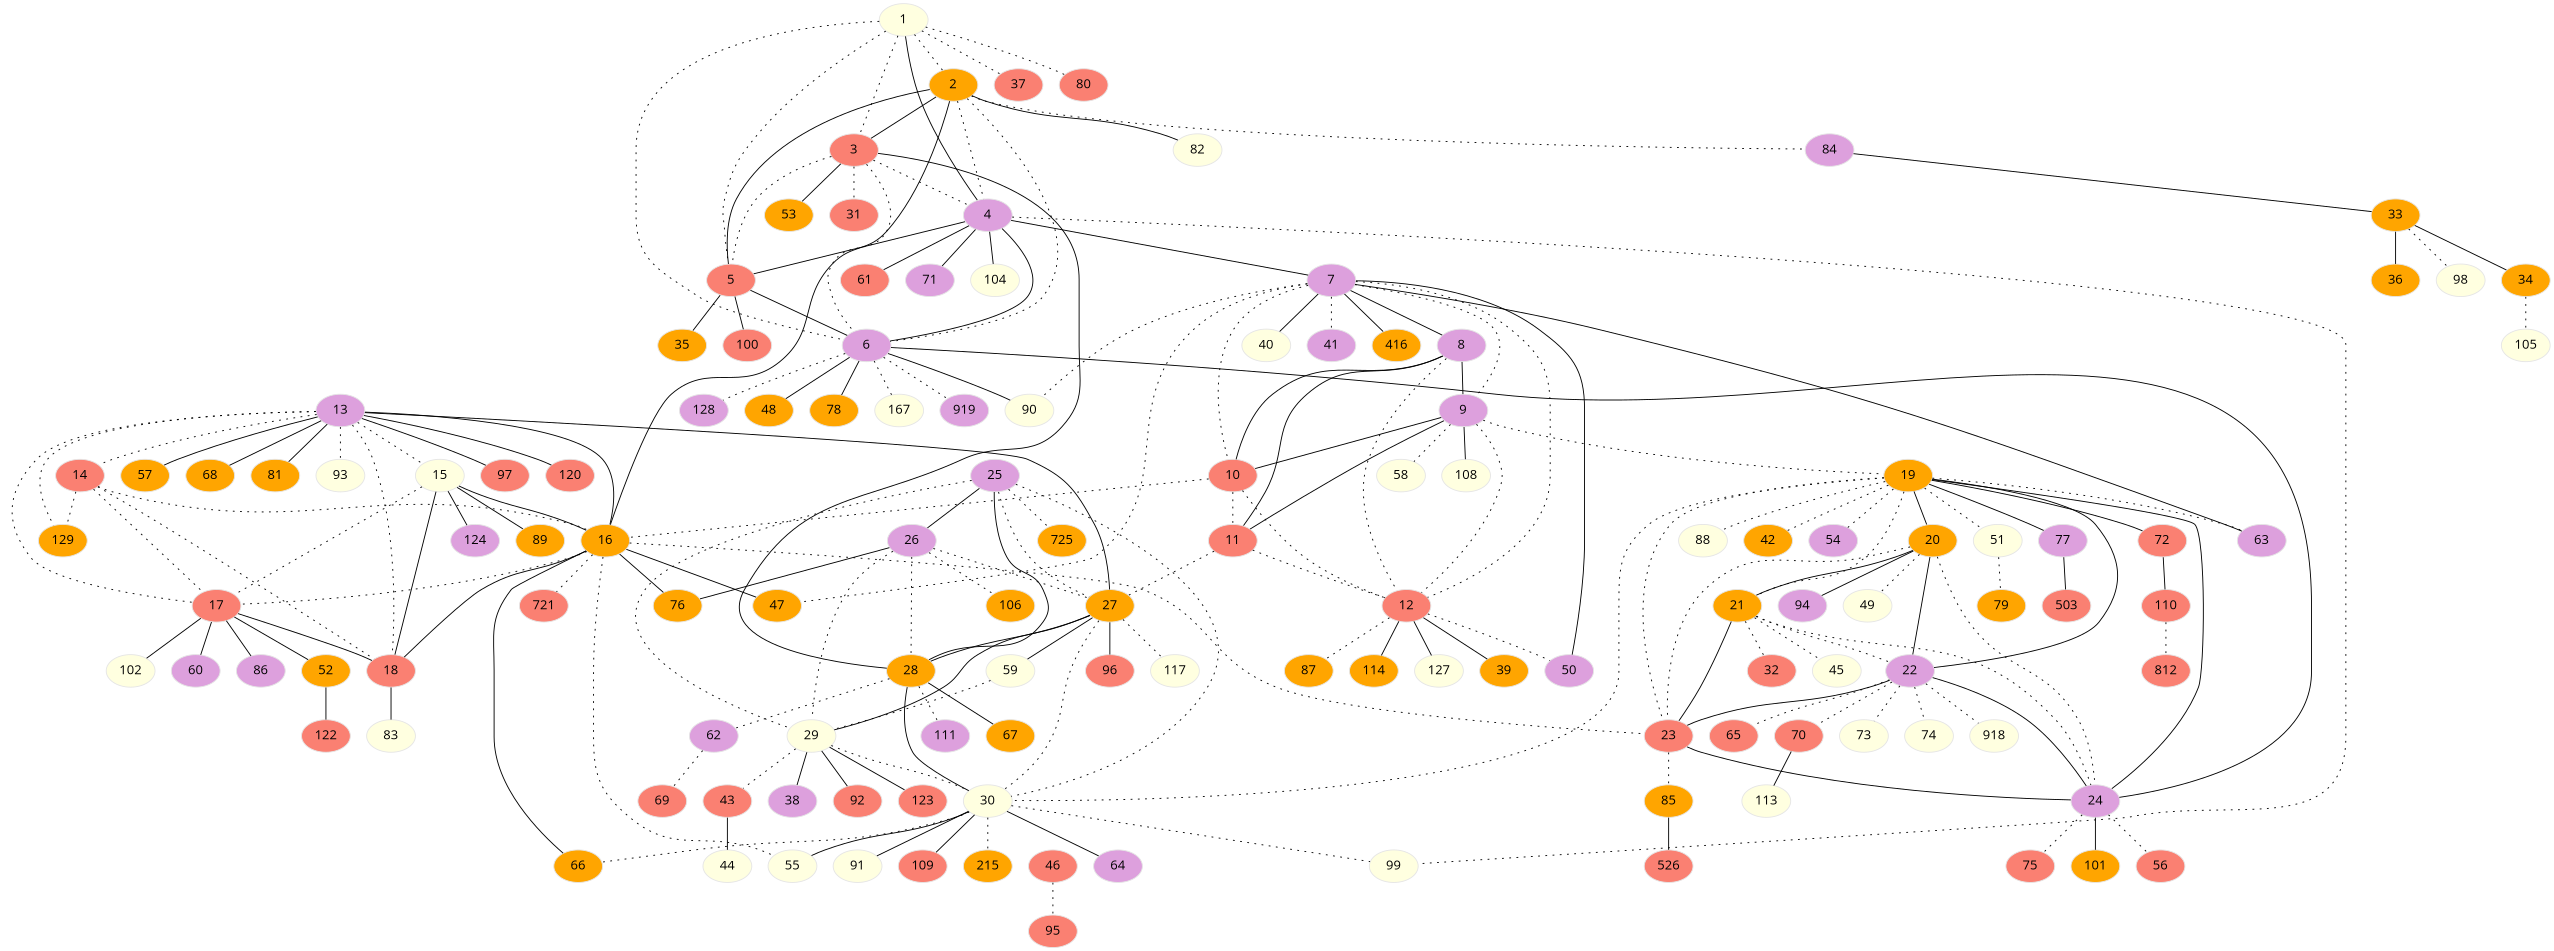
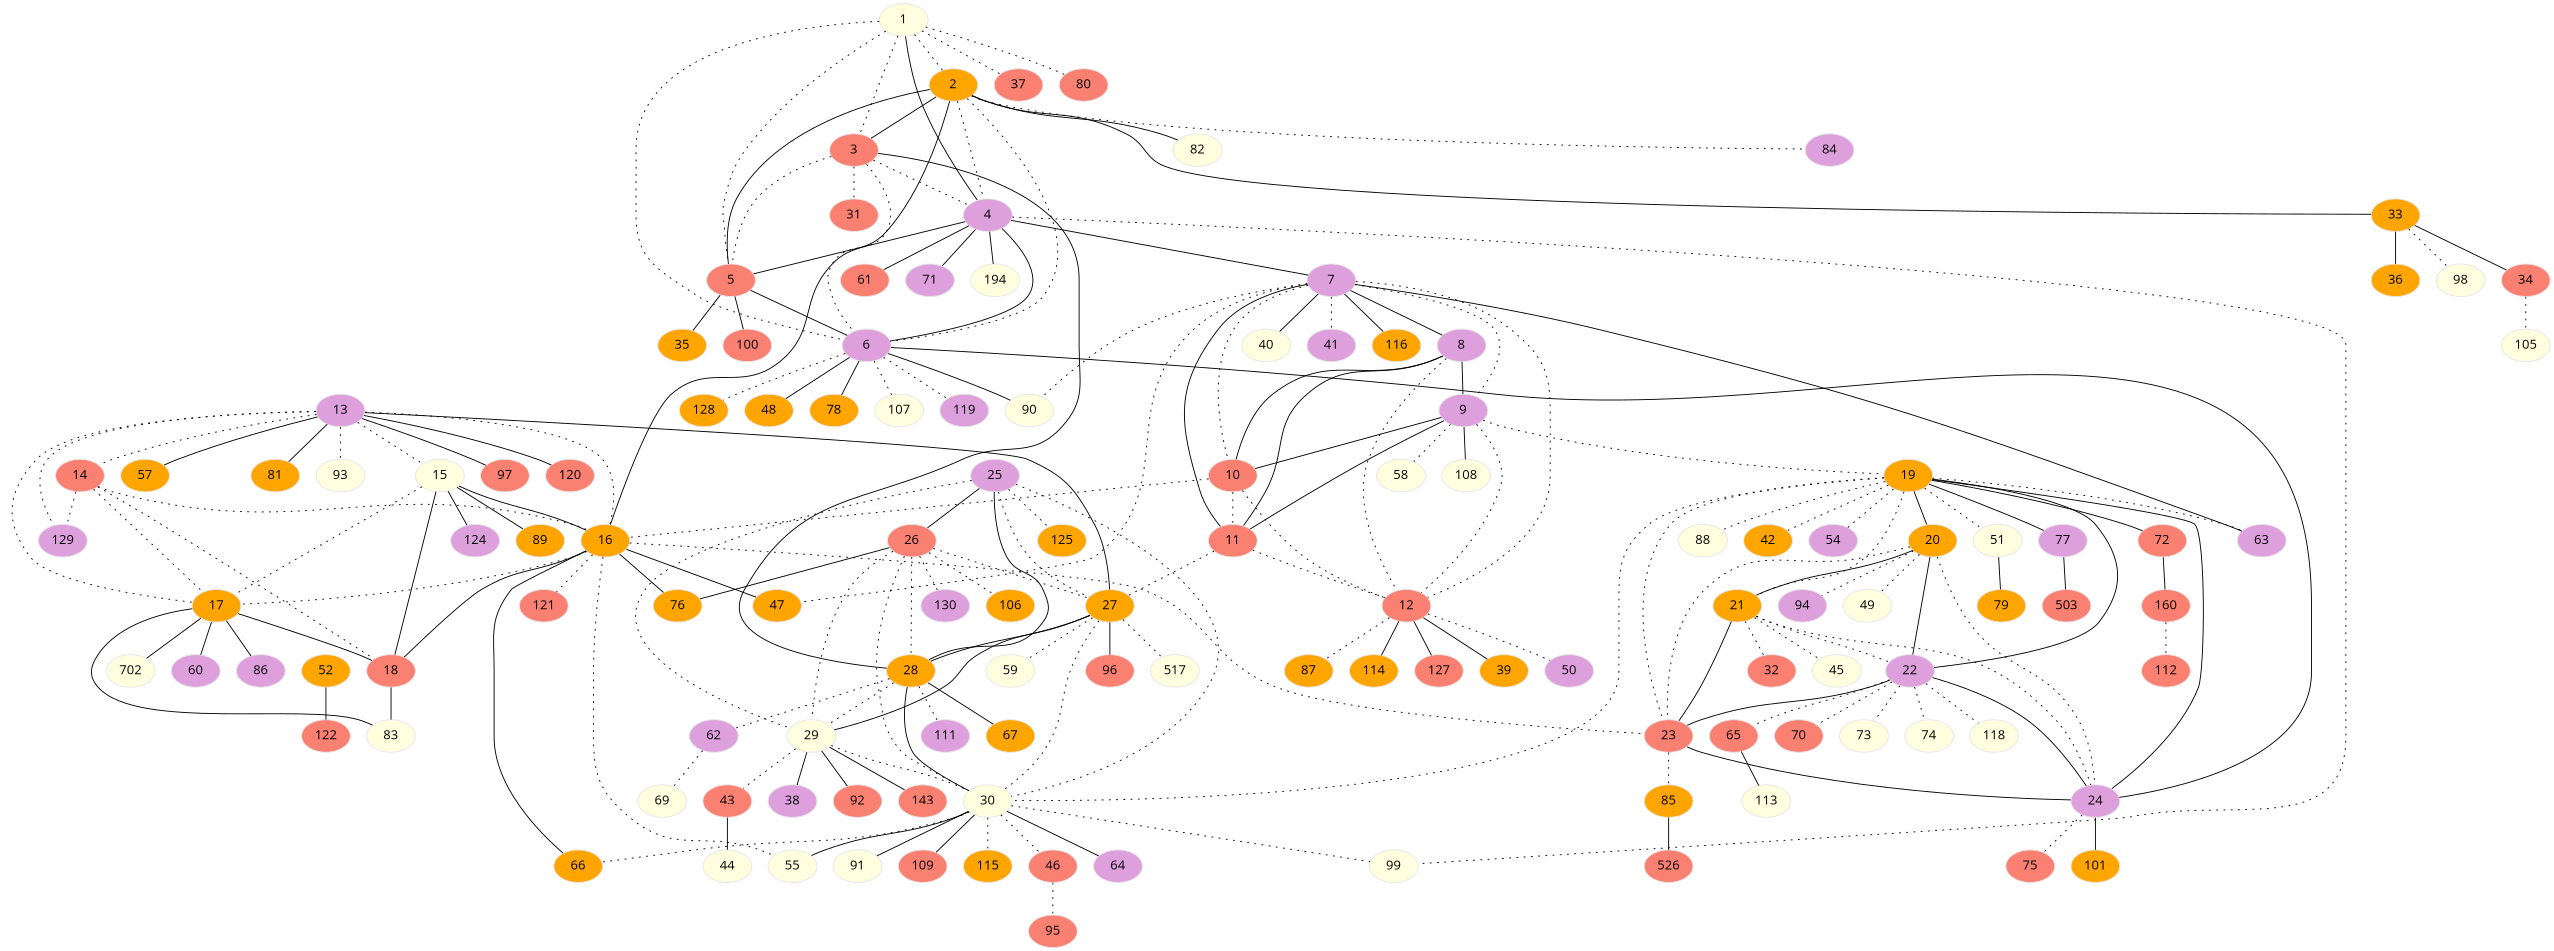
(2113, 183) -> (1662, 204)
(789, 215) -> none
(995, 280) -> (995, 280)
(2526, 280) -> (2526, 280)
(1396, 345) -> (1396, 345)
(1583, 388) -> (1191, 377)
(704, 410) -> (704, 410)
(899, 410) -> (899, 410)
(964, 410) -> (964, 410)
(521, 428) -> (521, 428)
(210, 476) -> none
(390, 536) -> none
(63, 541) -> (63, 541)
(912, 541) -> (912, 541)
(1062, 541) -> (1062, 541)
(1868, 573) -> (1868, 573)
(2000, 573) -> (2000, 573)
(217, 606) -> (217, 606)
(544, 606) -> (544, 606)
none -> (945, 606)
(2166, 606) -> (2166, 606)
(271, 638) -> (162, 710)
(1060, 638) -> (1060, 638)
(131, 671) -> (131, 671)
(1175, 671) -> (1175, 671)
(1439, 671) -> (1439, 671)
(2166, 671) -> (2166, 671)
none -> (881, 700)
(936, 700) -> (861, 704)
(1994, 736) -> (1994, 736)
(1784, 765) -> (1751, 771)
(662, 801) -> (662, 801)
(923, 801) -> (923, 801)
none -> (1020, 834)
(988, 866) -> (988, 866)
(2161, 866) -> none
